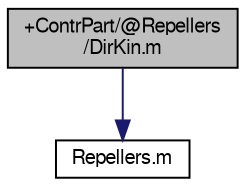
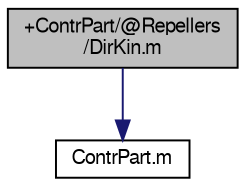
(123, 159) -> (123, 159)
